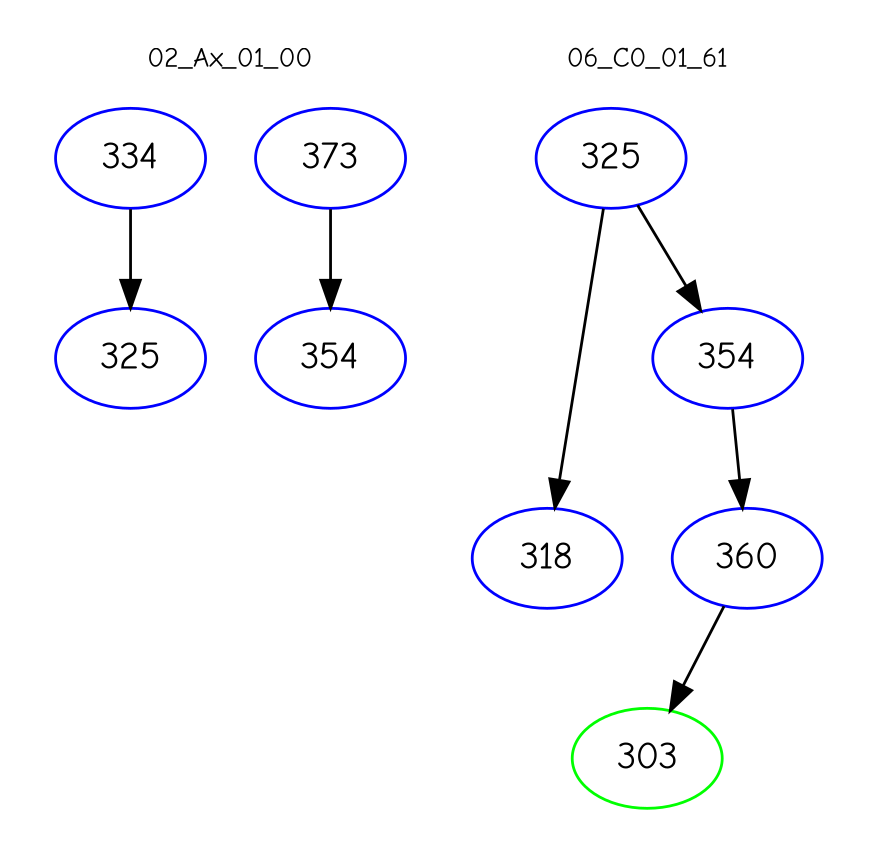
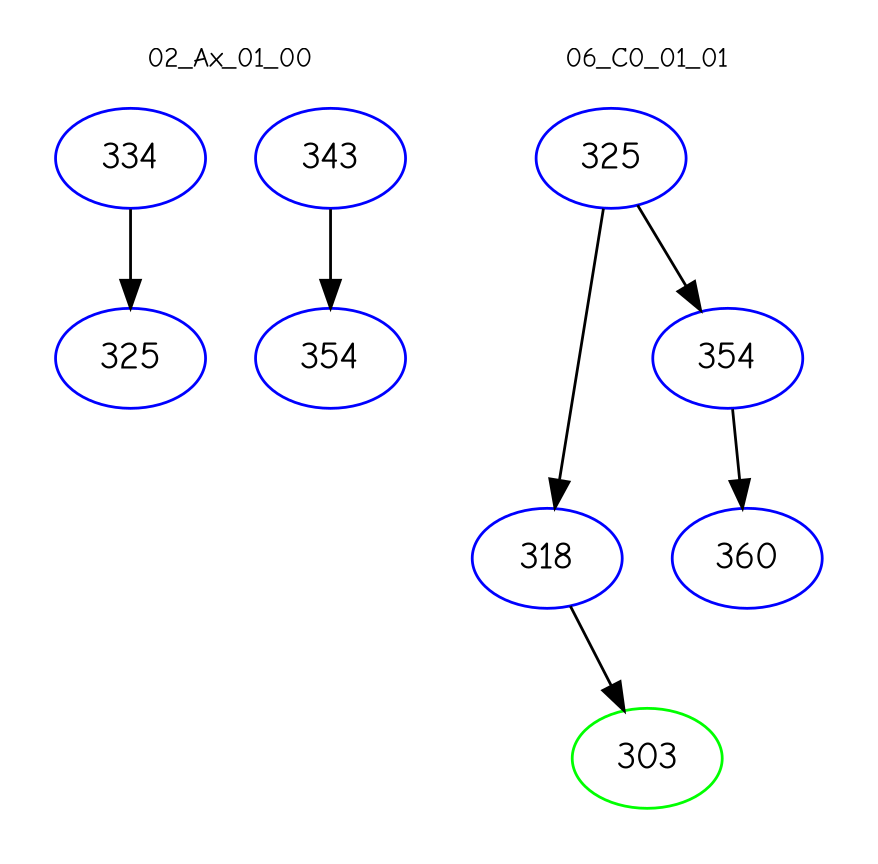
(647, 60) -> (647, 60)
(331, 158) -> (331, 158)
(704, 646) -> (591, 646)
